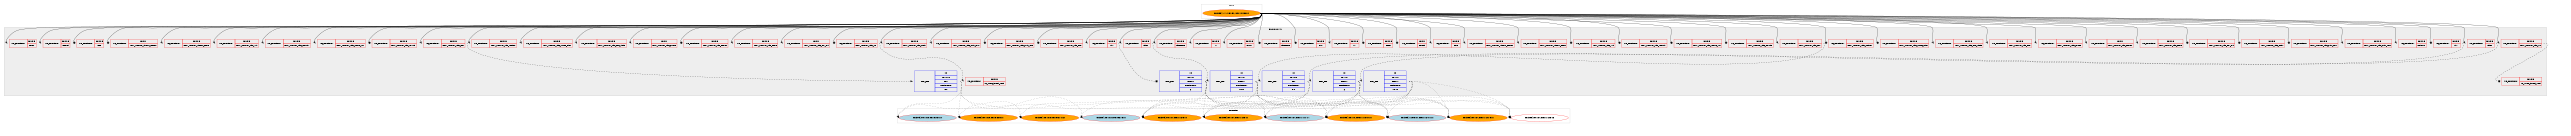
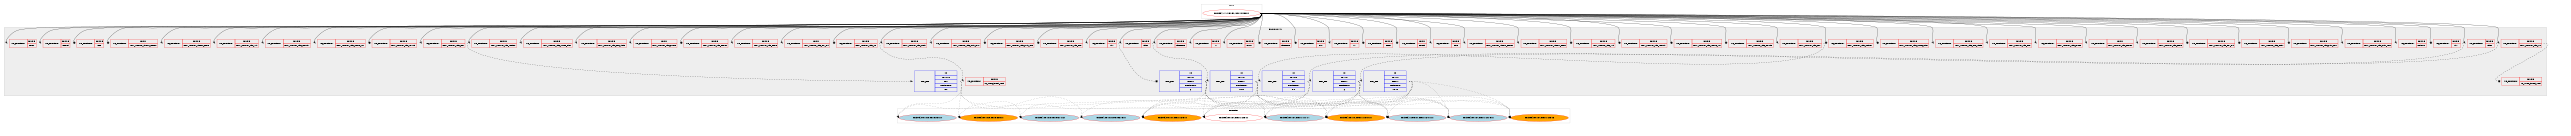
(1232, 13) -> (1232, 13)
(1050, 118) -> (1050, 118)
(1234, 118) -> (1234, 118)
(1478, 118) -> (1478, 118)
(1540, 118) -> (1540, 118)
